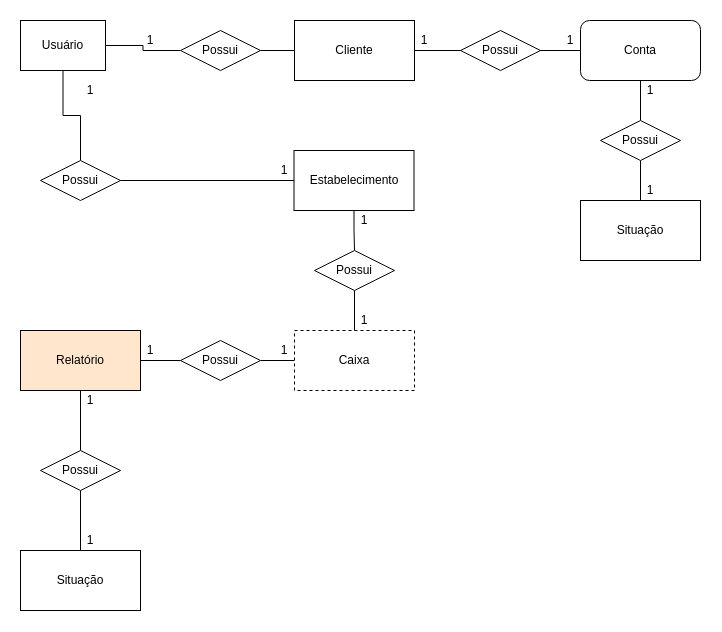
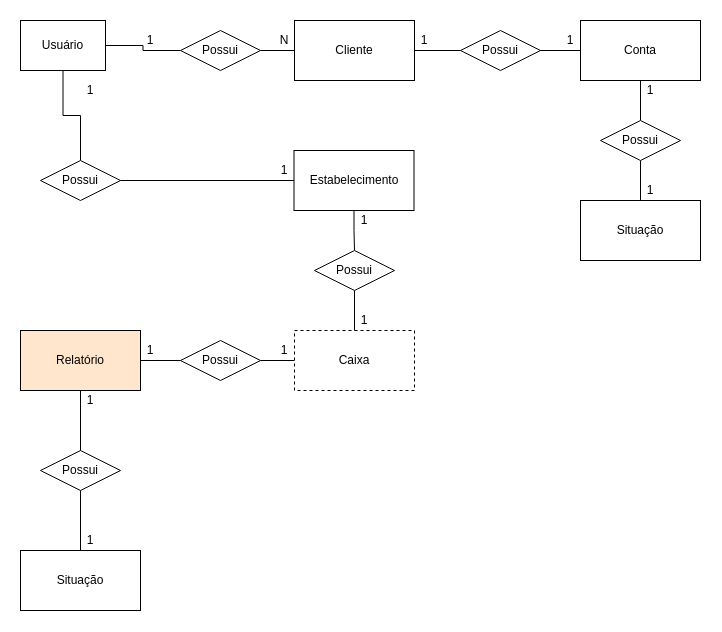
none -> (285, 41)
(641, 51) -> (641, 51)
